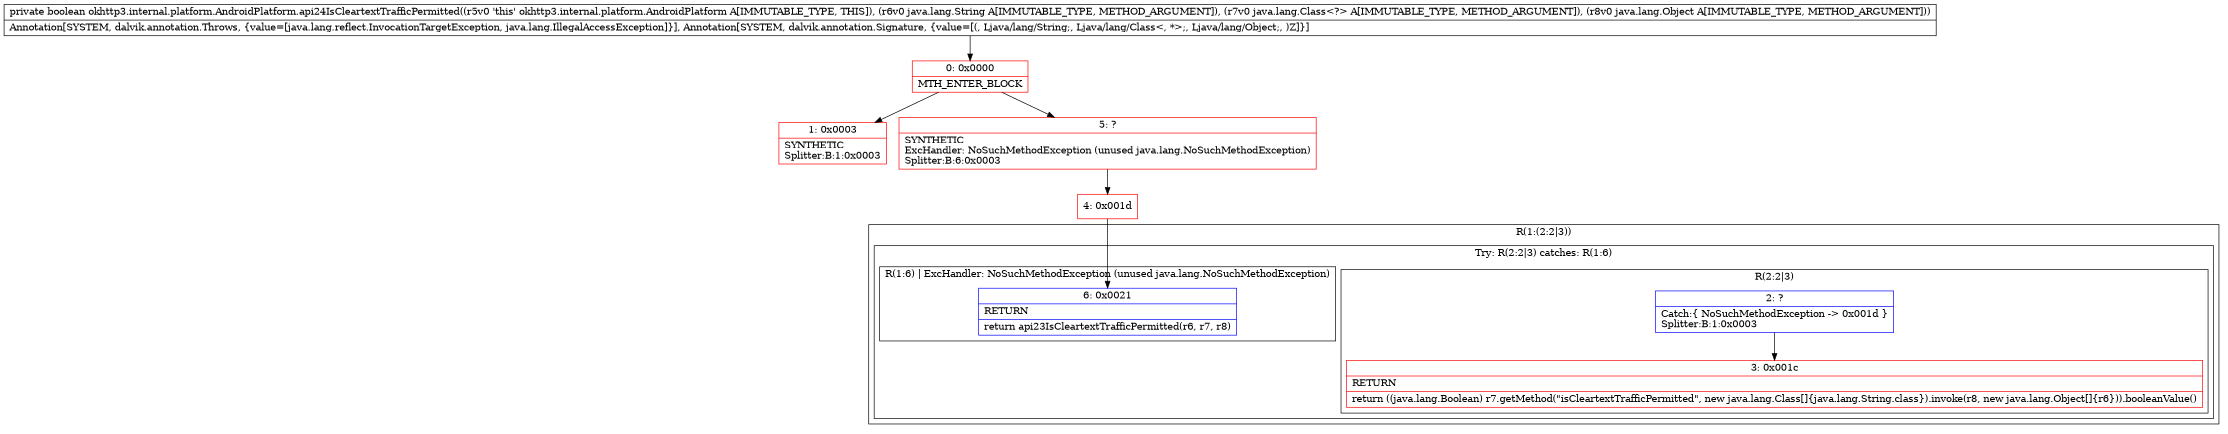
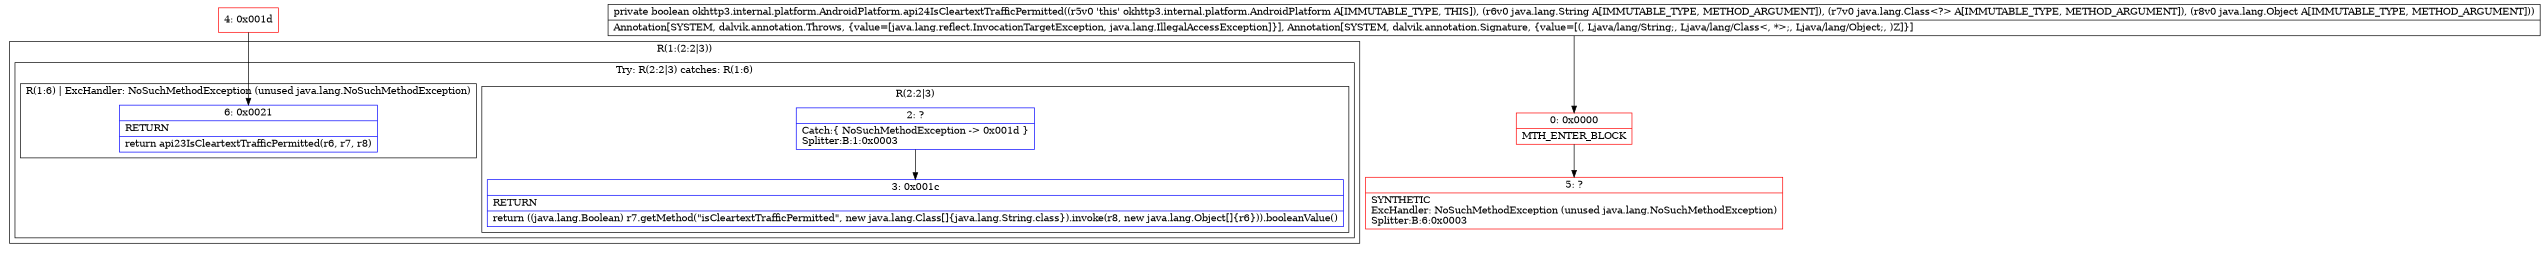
(833, 143) -> none
(1108, 178) -> none
(1775, 384) -> (915, 203)
